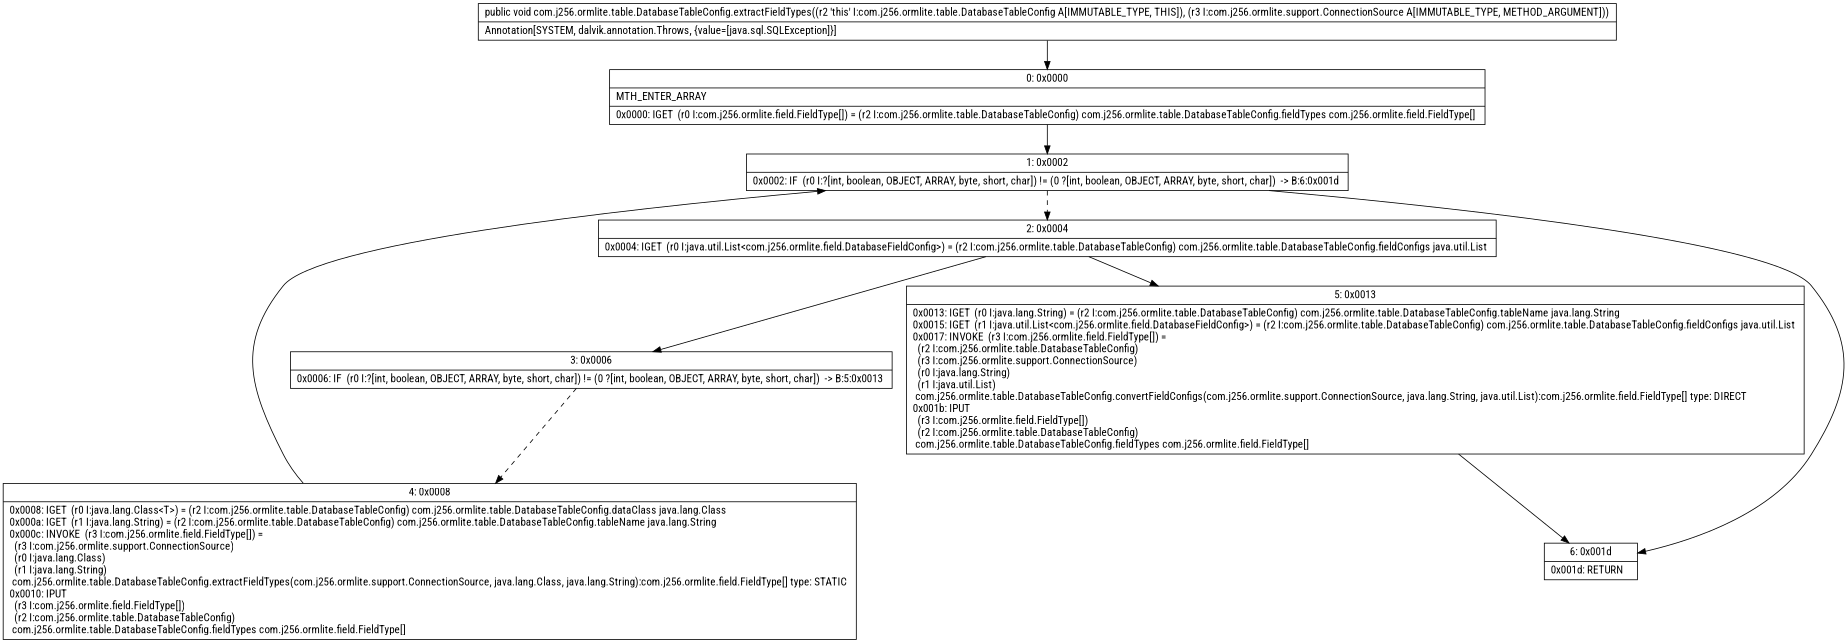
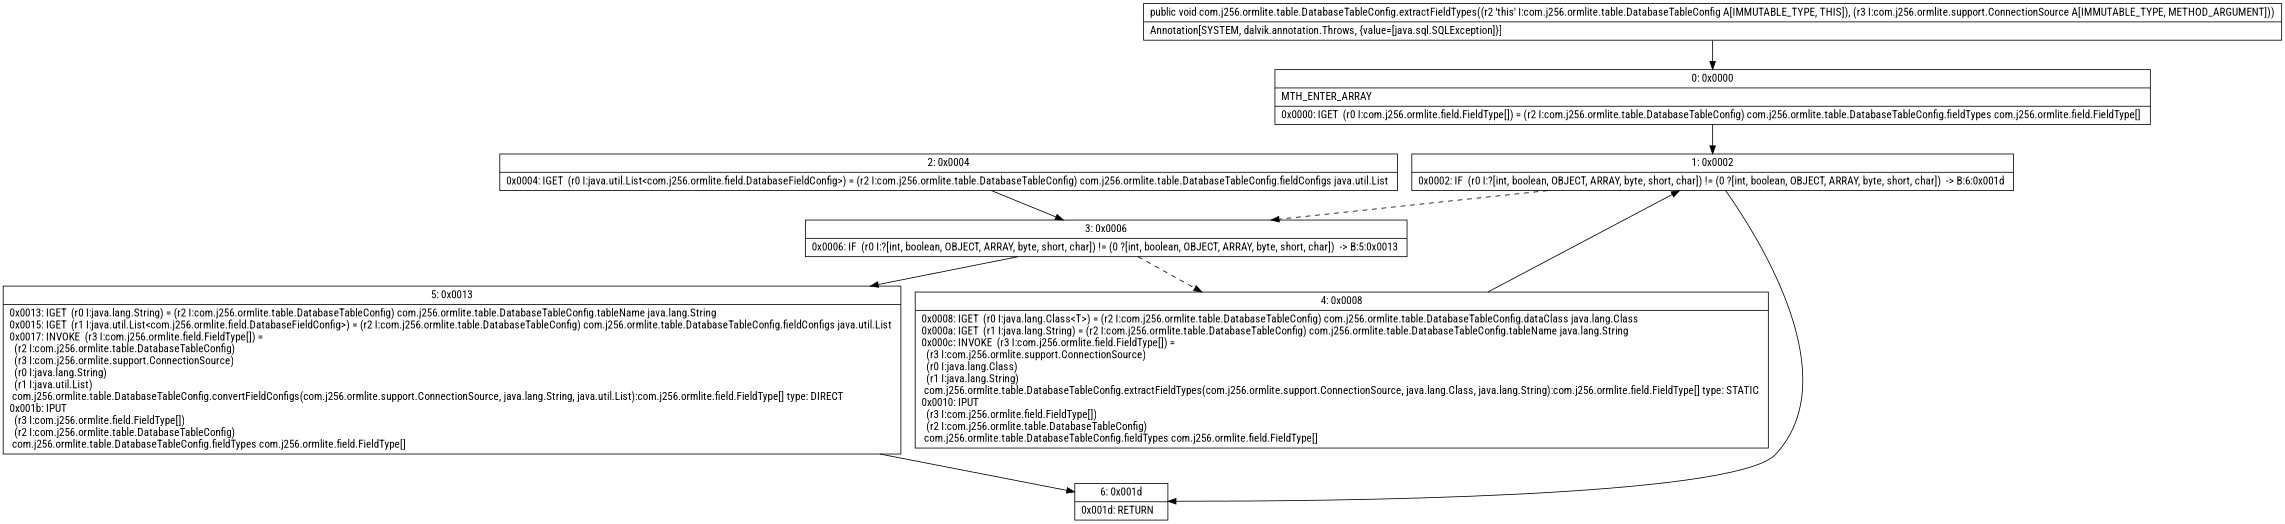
(1047, 201) -> (1413, 205)
(1120, 270) -> (948, 271)
